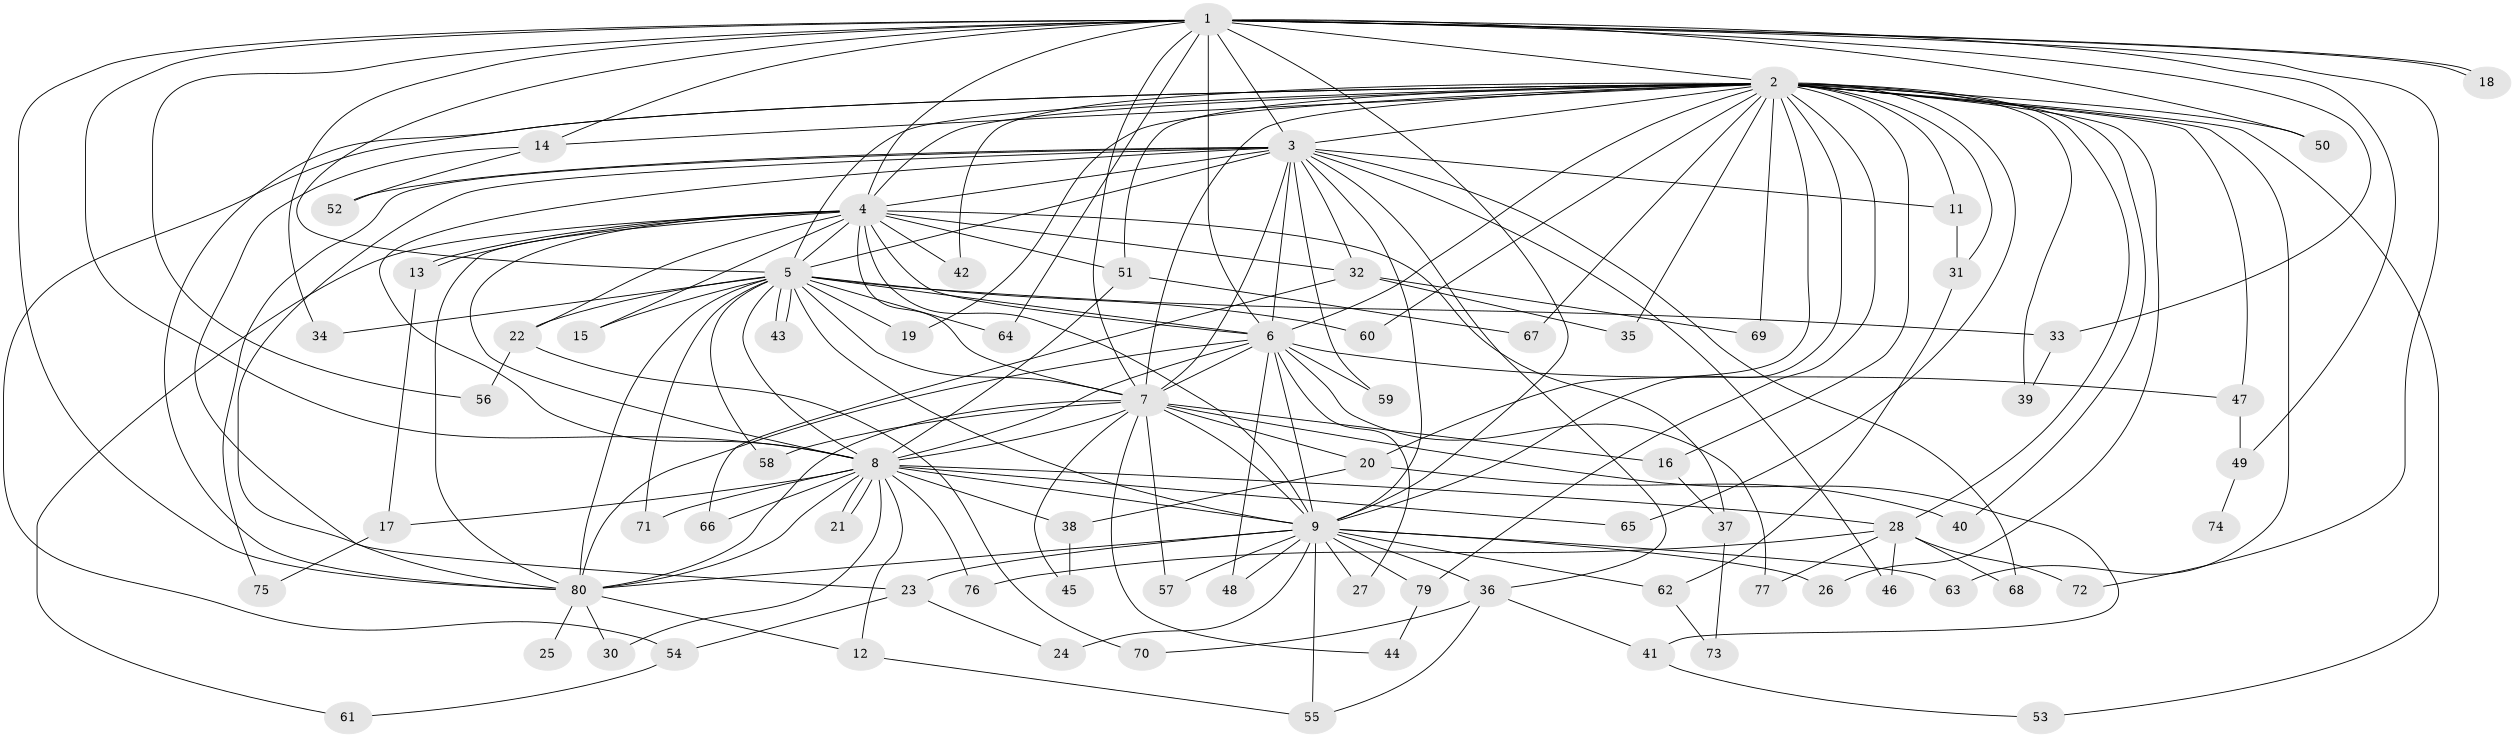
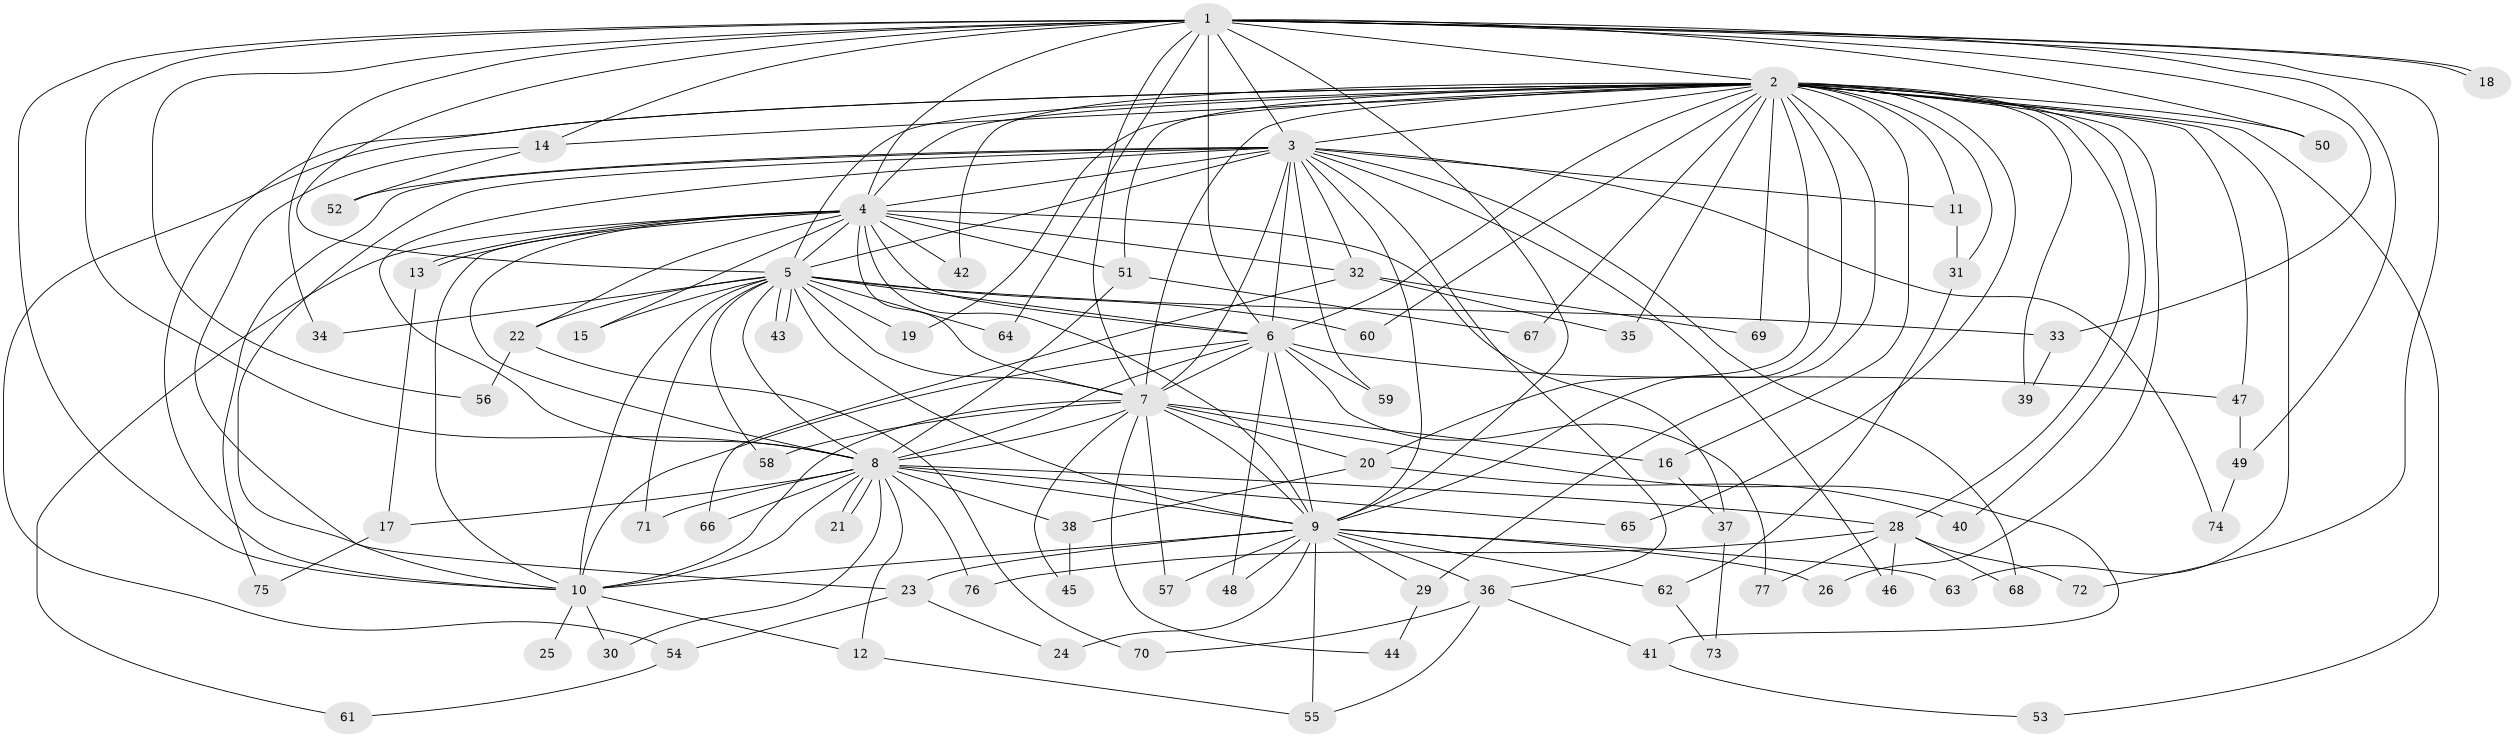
none -> (1817, 252)
(579, 591) -> (579, 591)
(1361, 591) -> none
(1424, 591) -> (1424, 591)
